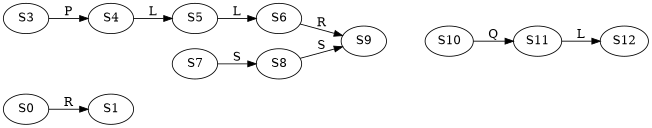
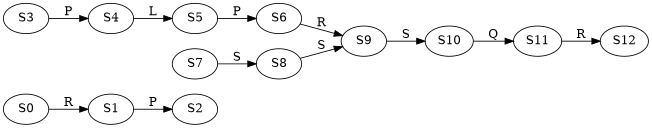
(237, 12) -> (237, 12)
(581, 35) -> (581, 35)
none -> (402, 41)
none -> (195, 109)
